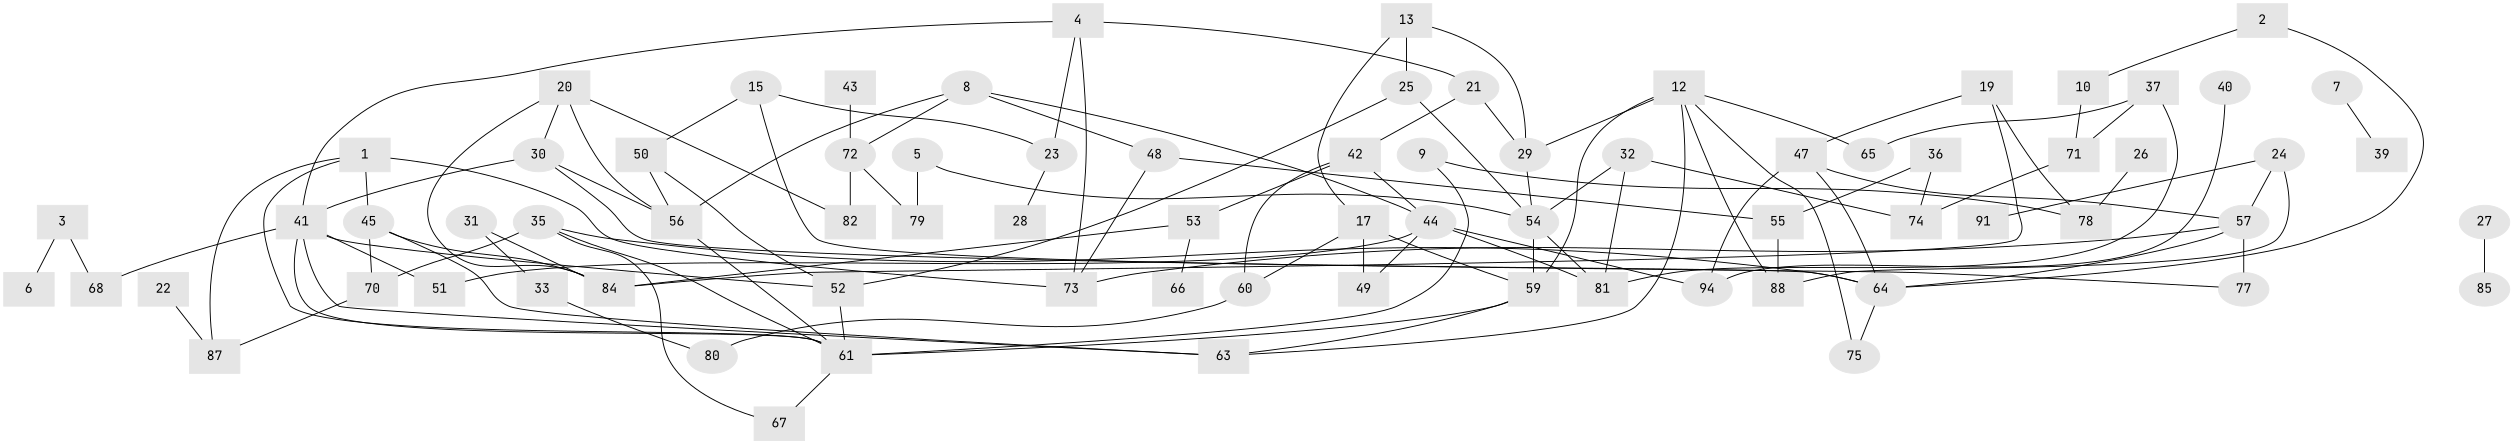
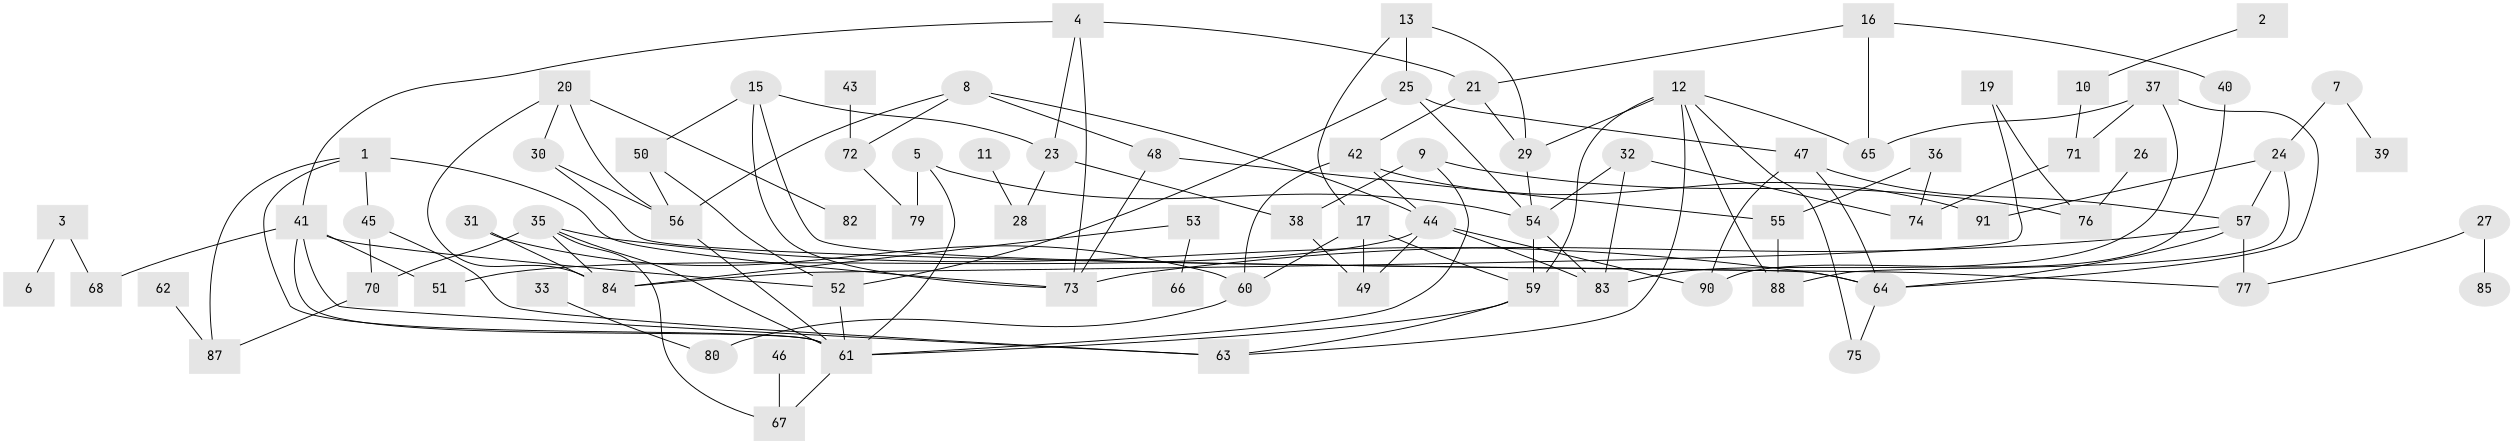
none -> (1869, 21)
(1894, 117) -> (1618, 131)
none -> (2308, 121)
none -> (985, 155)
(420, 181) -> none
(1275, 188) -> (1611, 193)
(850, 189) -> none
none -> (1296, 222)
(2086, 222) -> (2086, 222)
none -> (950, 241)
none -> (795, 245)
(437, 247) -> (577, 259)
(2280, 249) -> (2274, 248)
(500, 250) -> (1044, 248)
none -> (2367, 262)
(163, 289) -> (163, 289)
(1603, 289) -> (1603, 289)
(1707, 289) -> (1707, 289)
none -> (779, 357)
